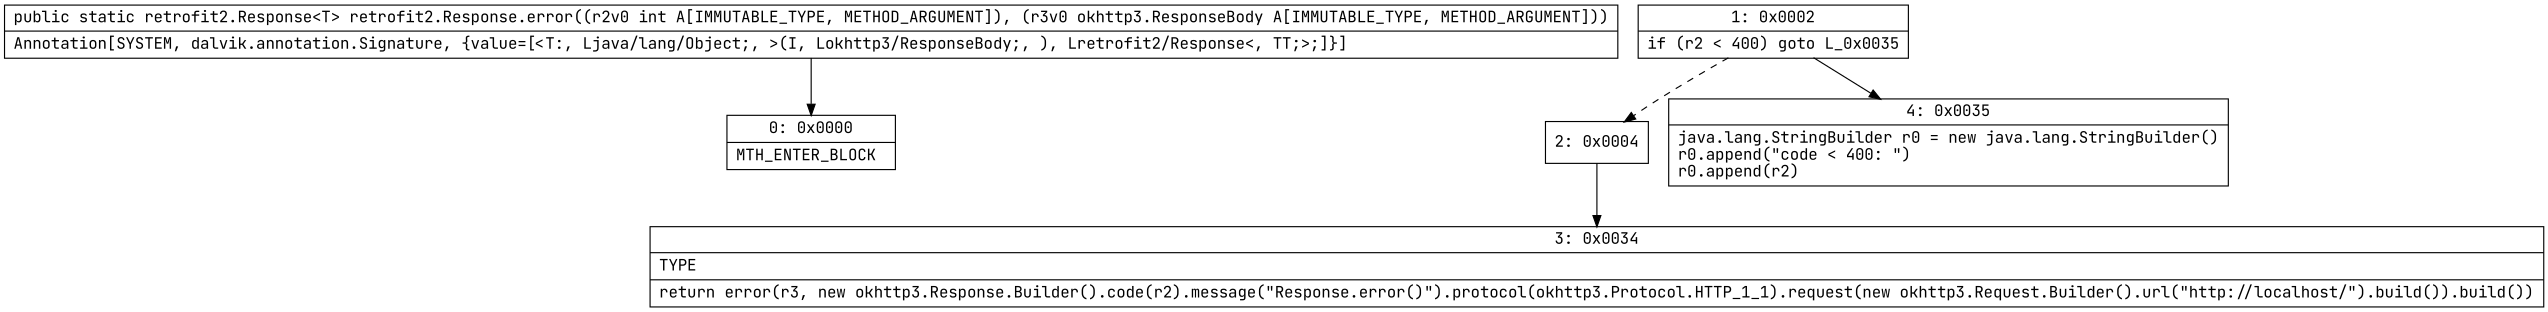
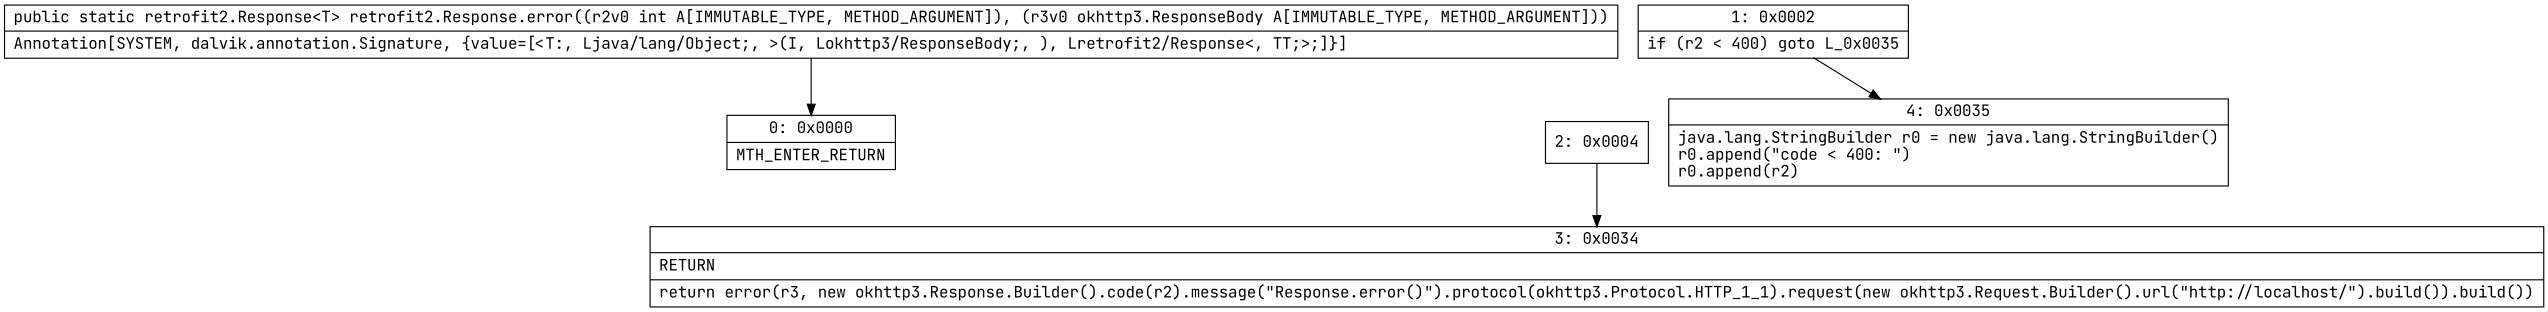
(1680, 86) -> none
(806, 155) -> (811, 155)
(678, 266) -> (687, 266)
